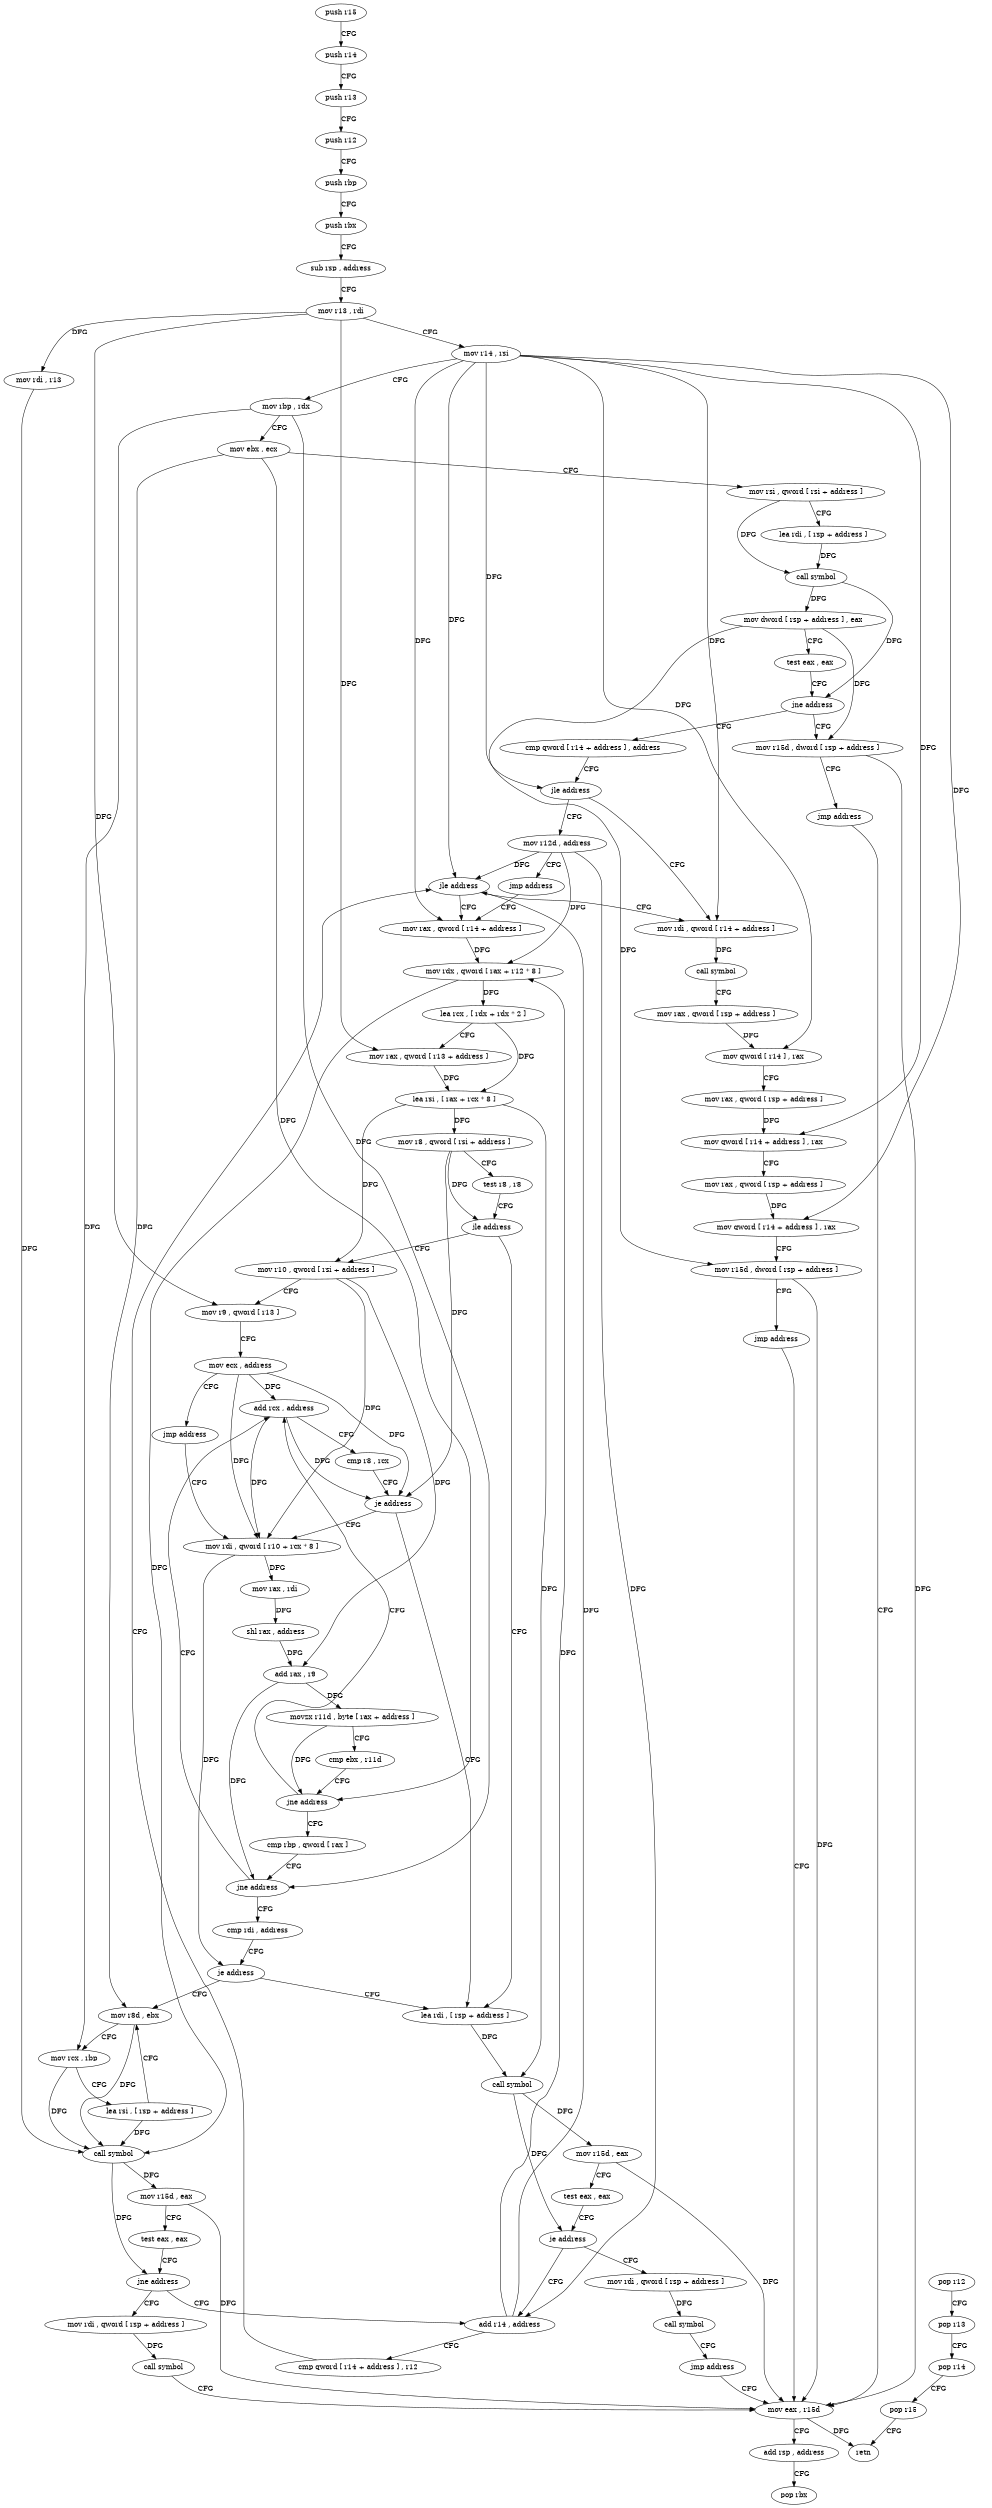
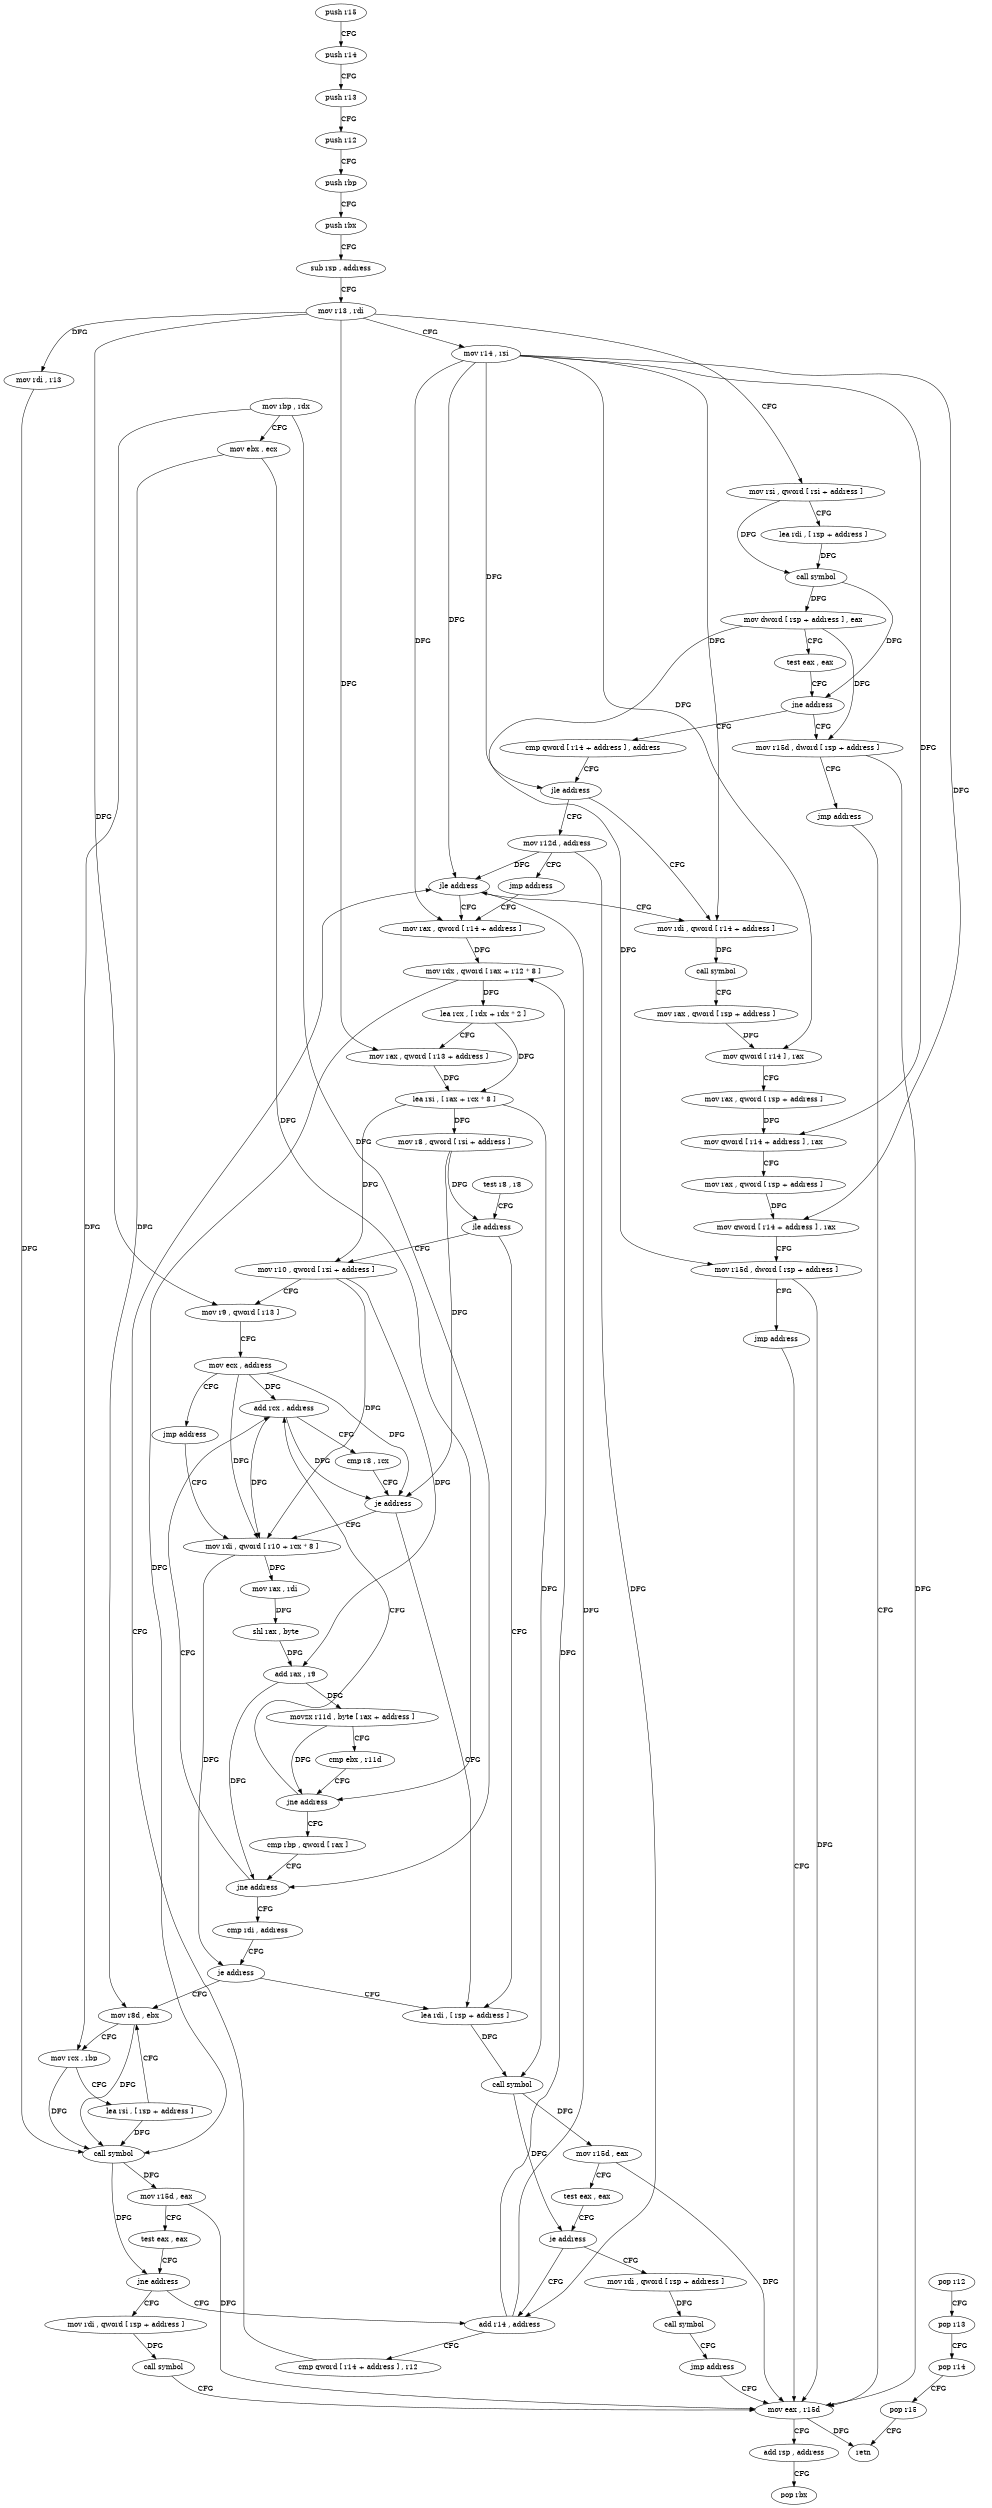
(382, 374) -> none
(513, 470) -> (615, 342)
(564, 919) -> none
(477, 1162) -> none
(276, 1632) -> (276, 1632)
